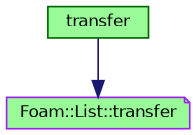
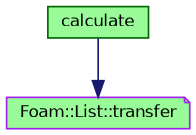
(98, 22) -> (98, 22)
